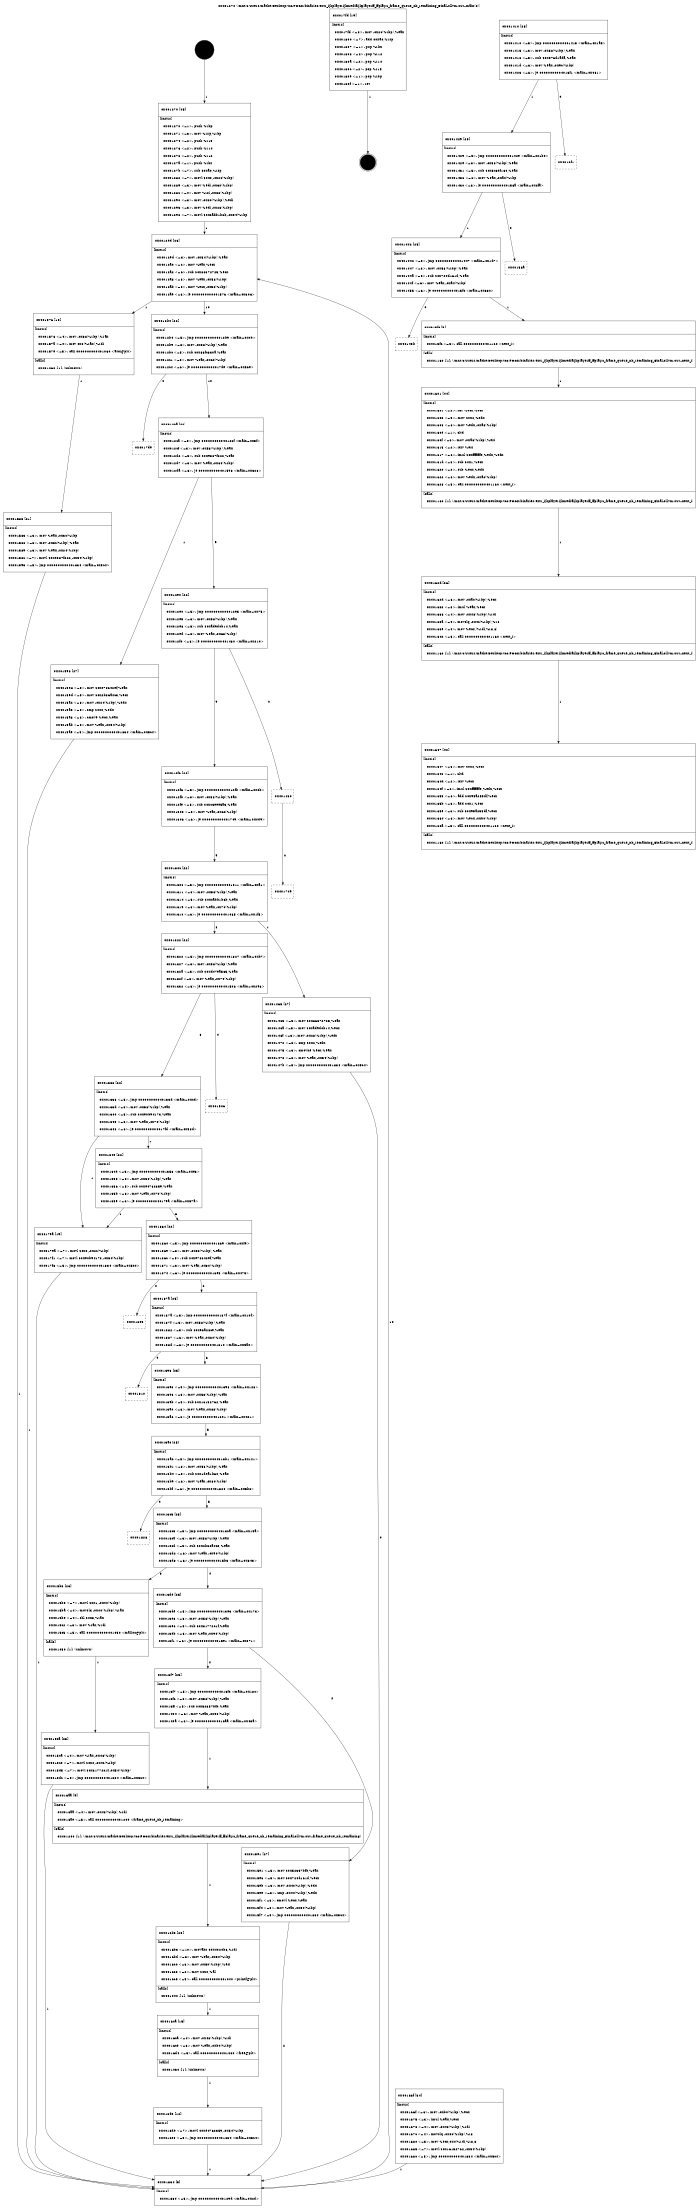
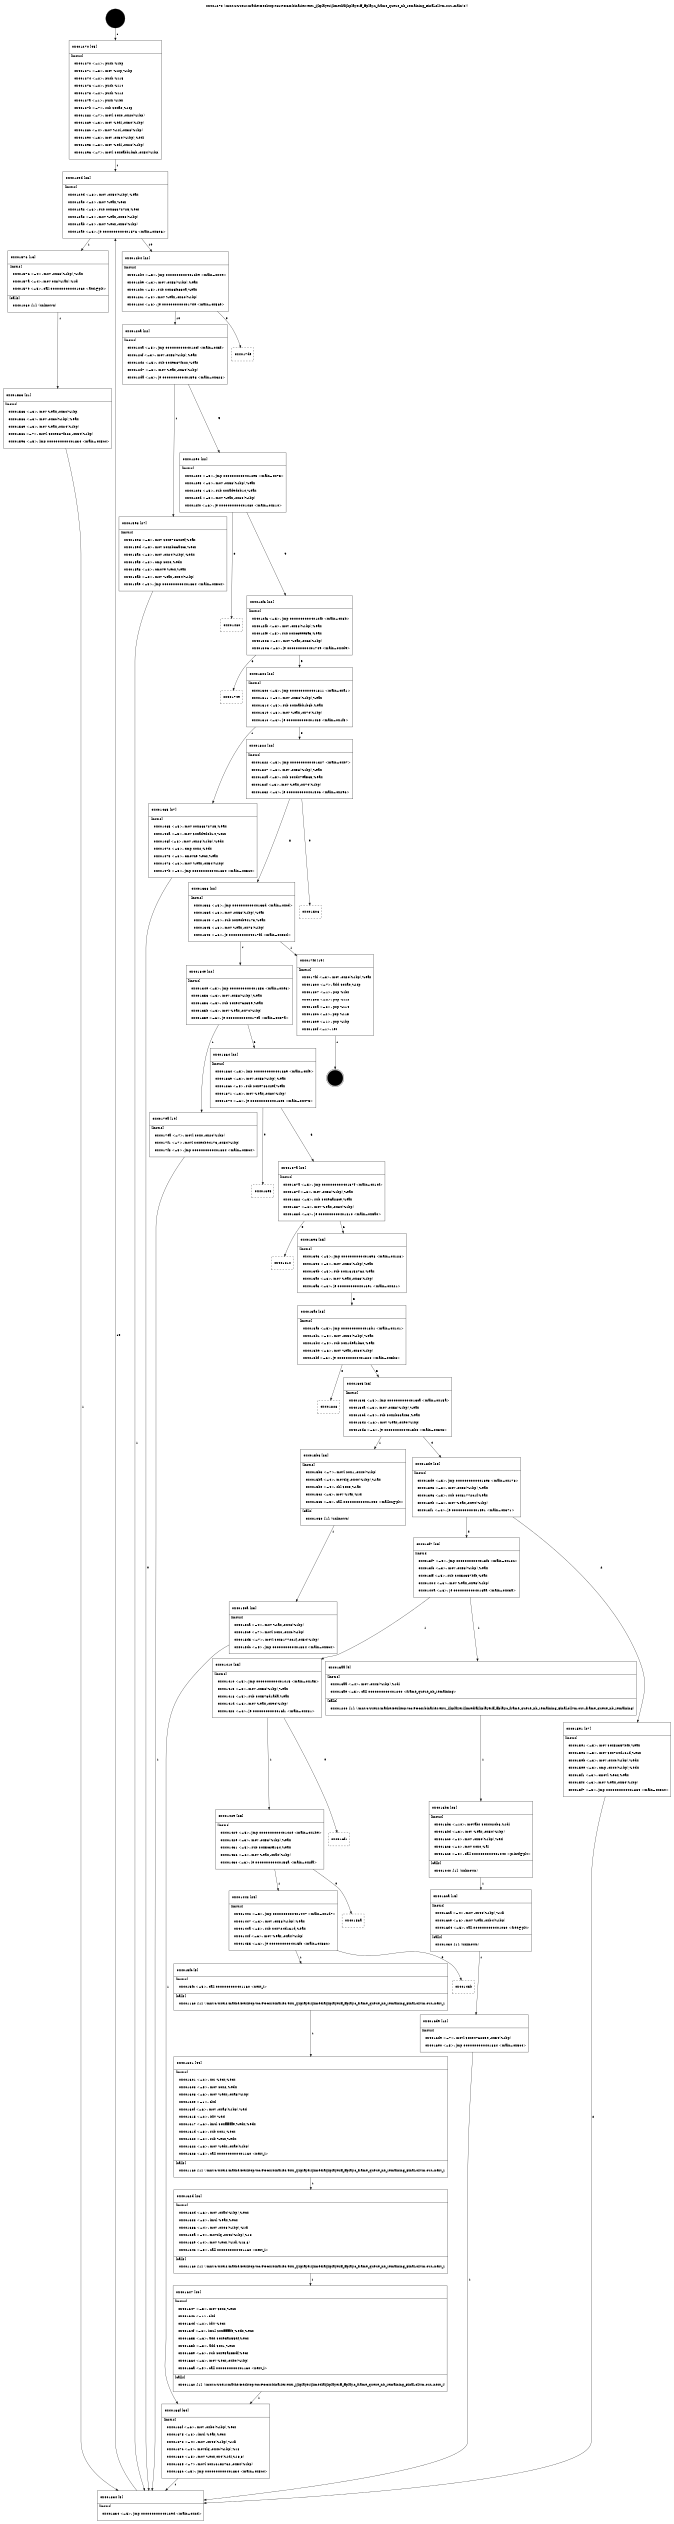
(283, 843) -> (242, 670)
(81, 1179) -> (288, 948)
(160, 1574) -> (380, 1443)
none -> (379, 1632)
(46, 2016) -> (166, 2013)
none -> (256, 2397)
